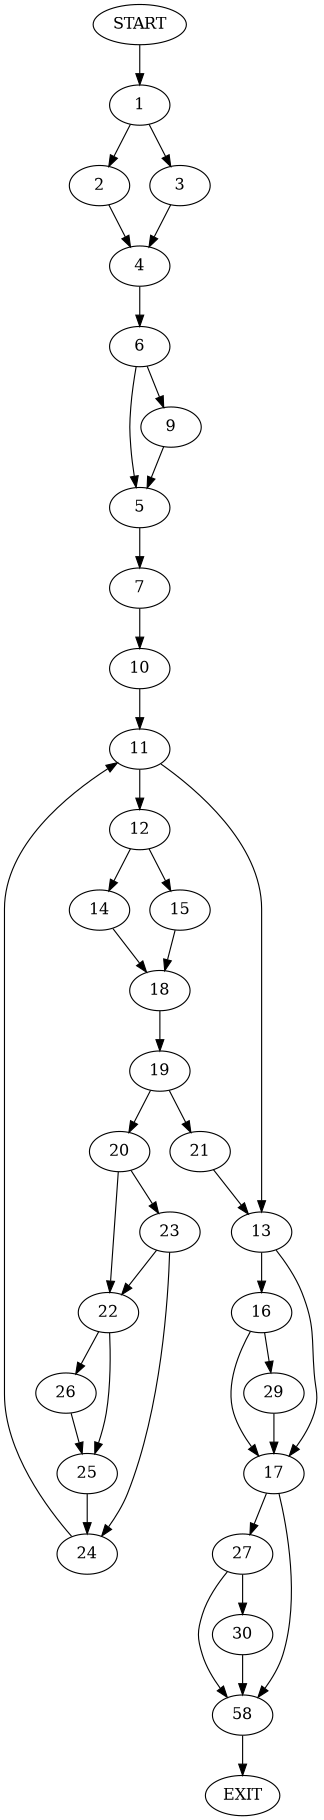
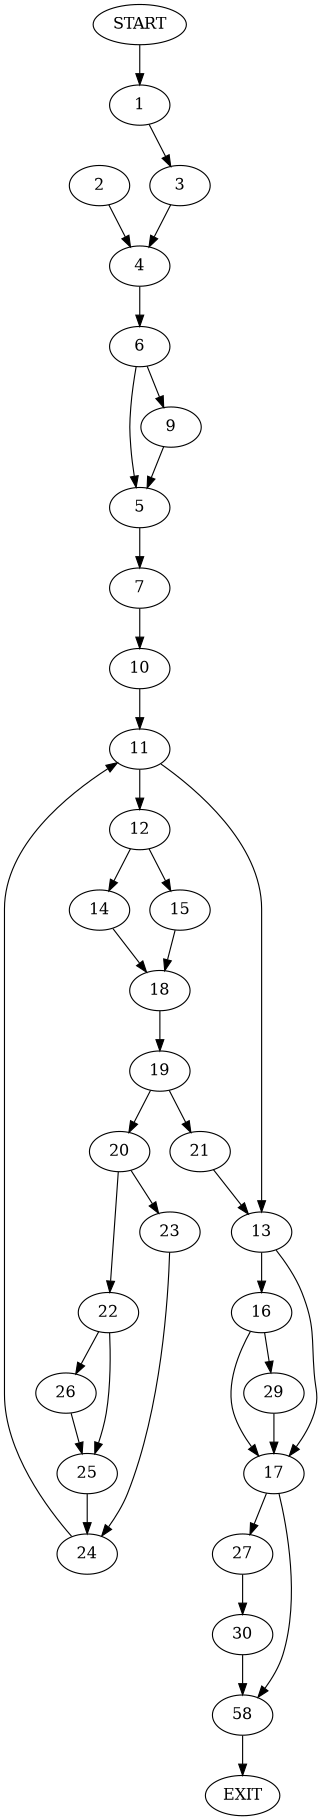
(122, 140) -> none
(143, 1268) -> none
(199, 1629) -> none
